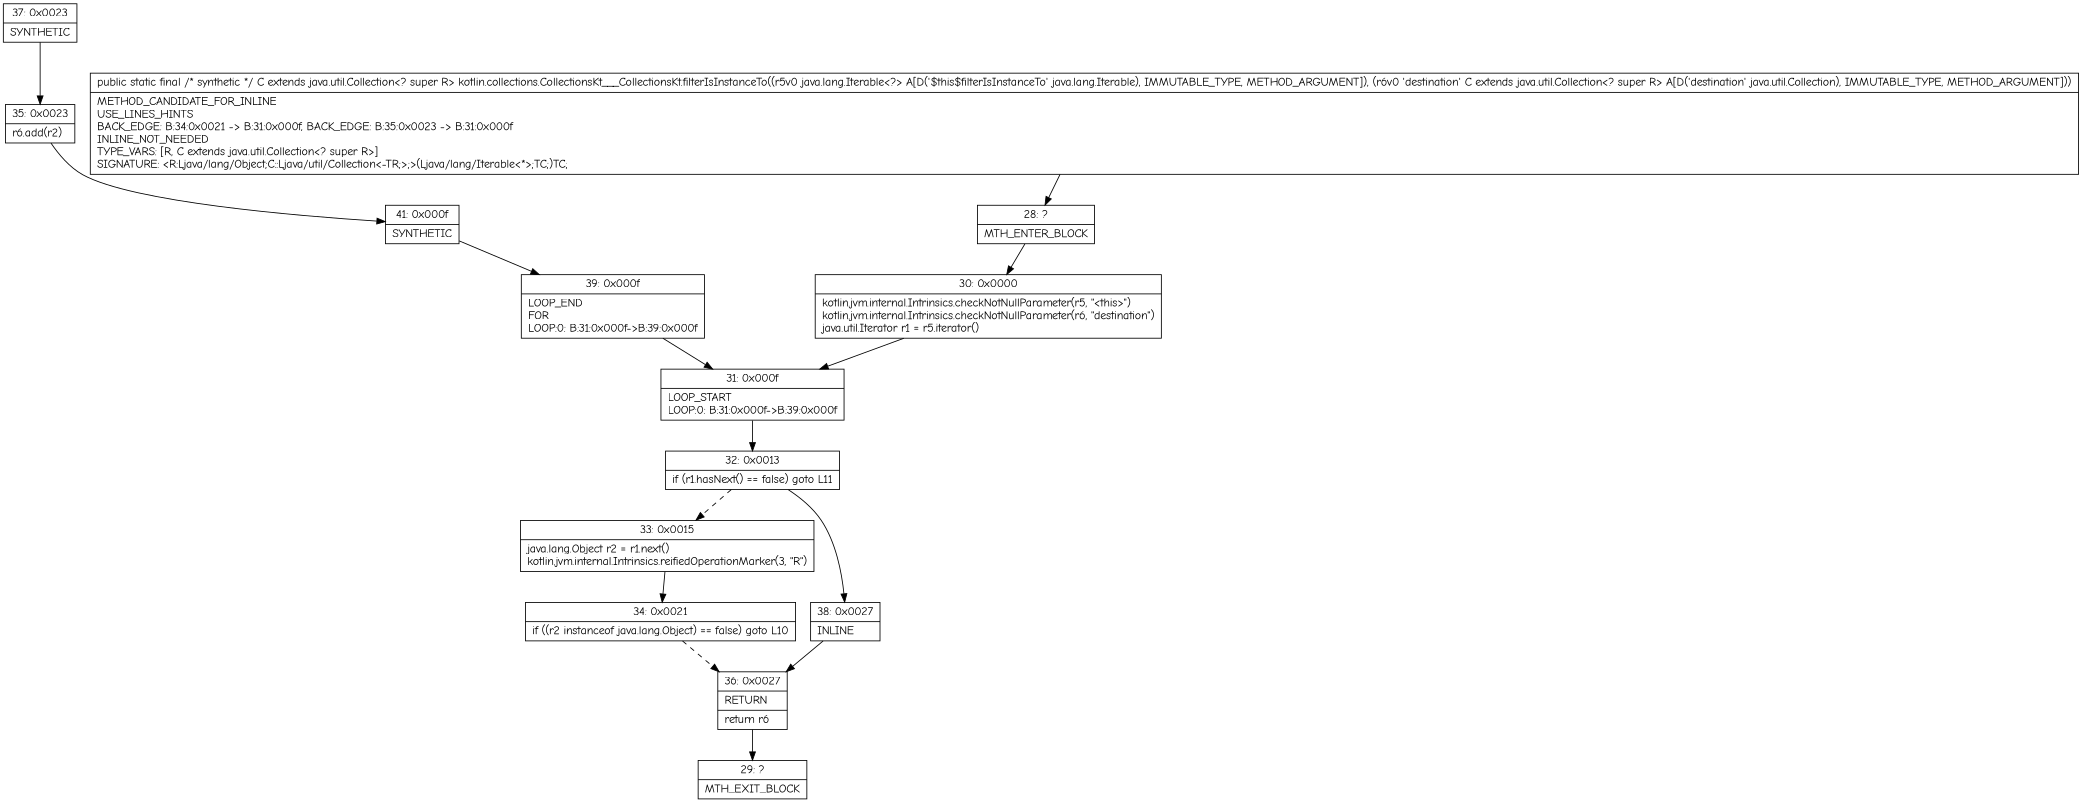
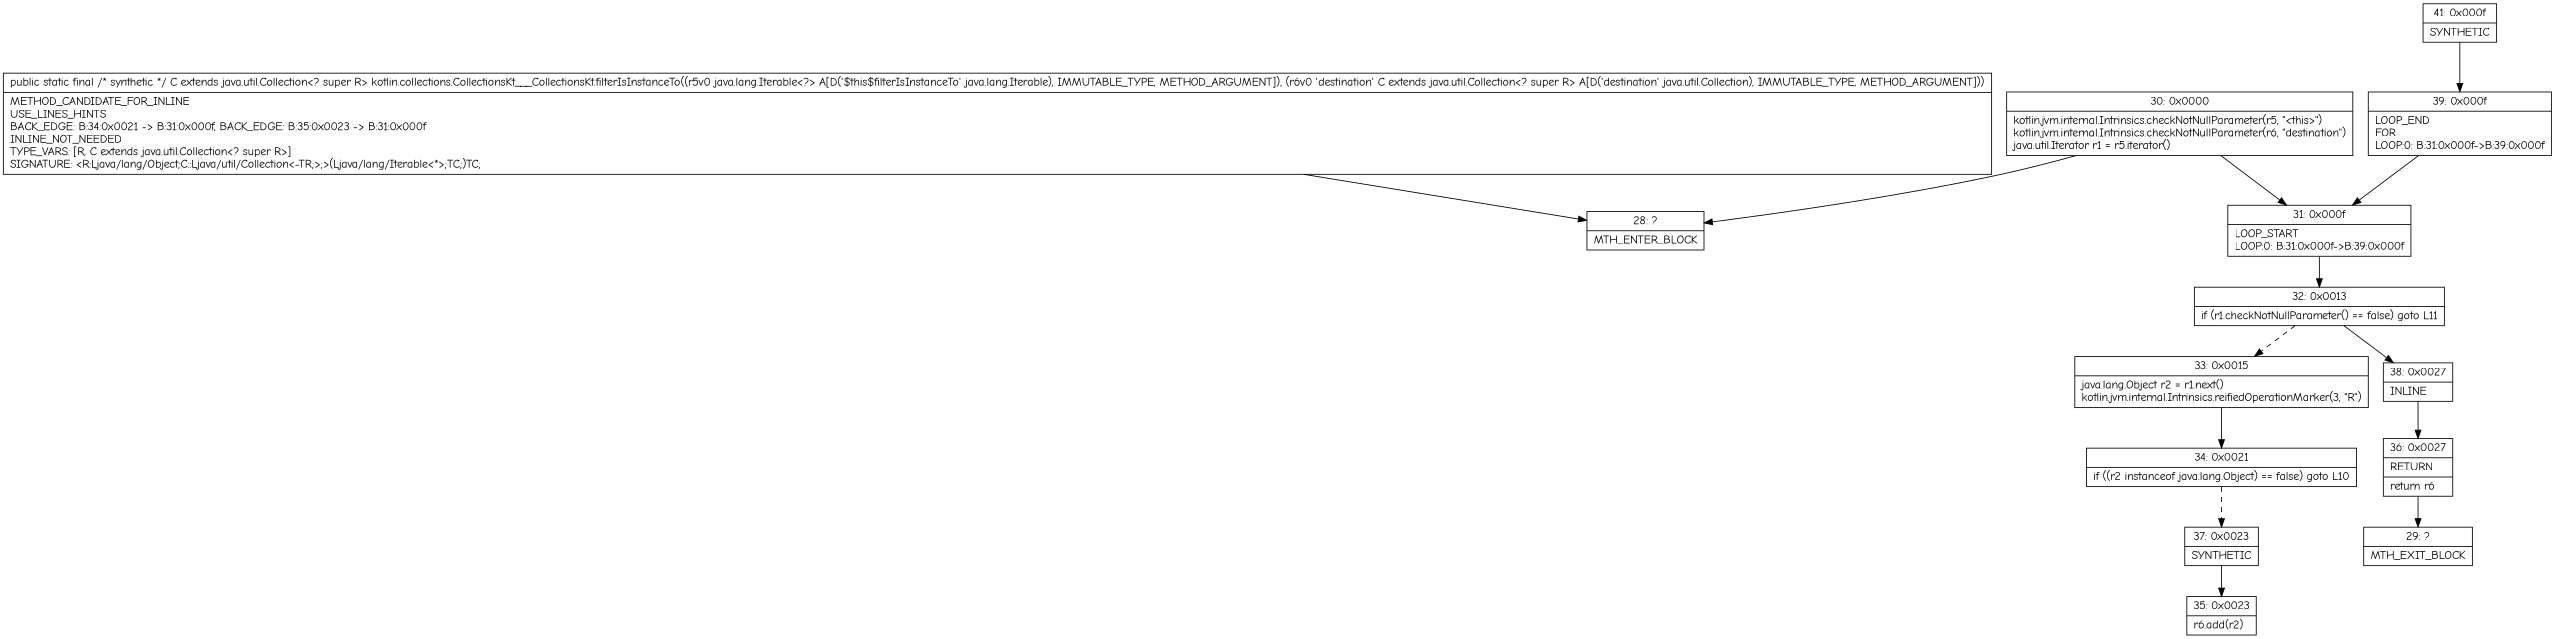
(206, 204) -> none
(1018, 256) -> (1895, 195)
(752, 480) -> (2319, 316)
(698, 654) -> (2222, 503)
